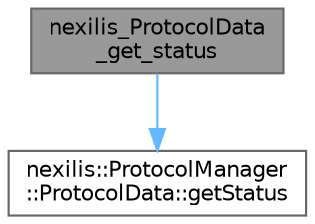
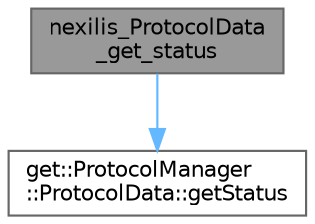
(157, 183) -> (157, 183)
